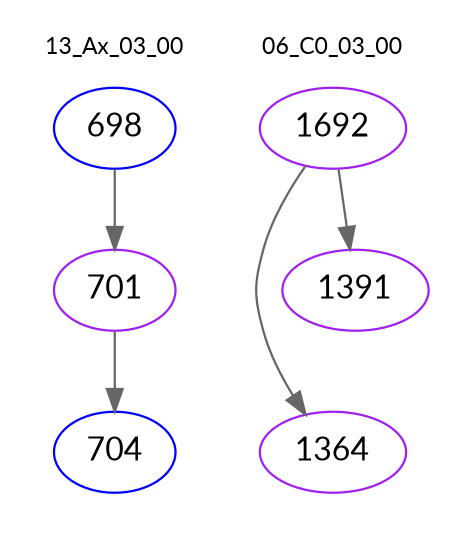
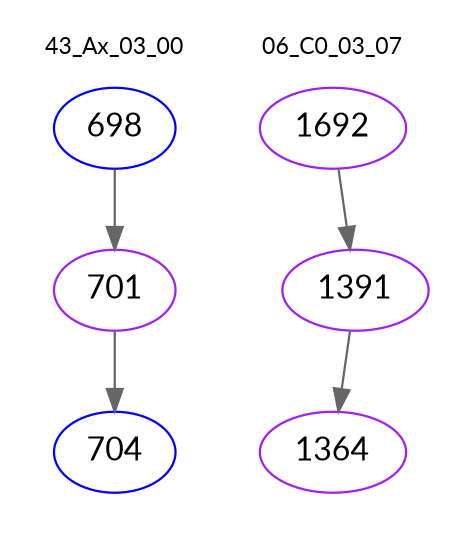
(115, 48) -> (115, 48)
(333, 48) -> (333, 48)
(257, 279) -> (346, 360)
